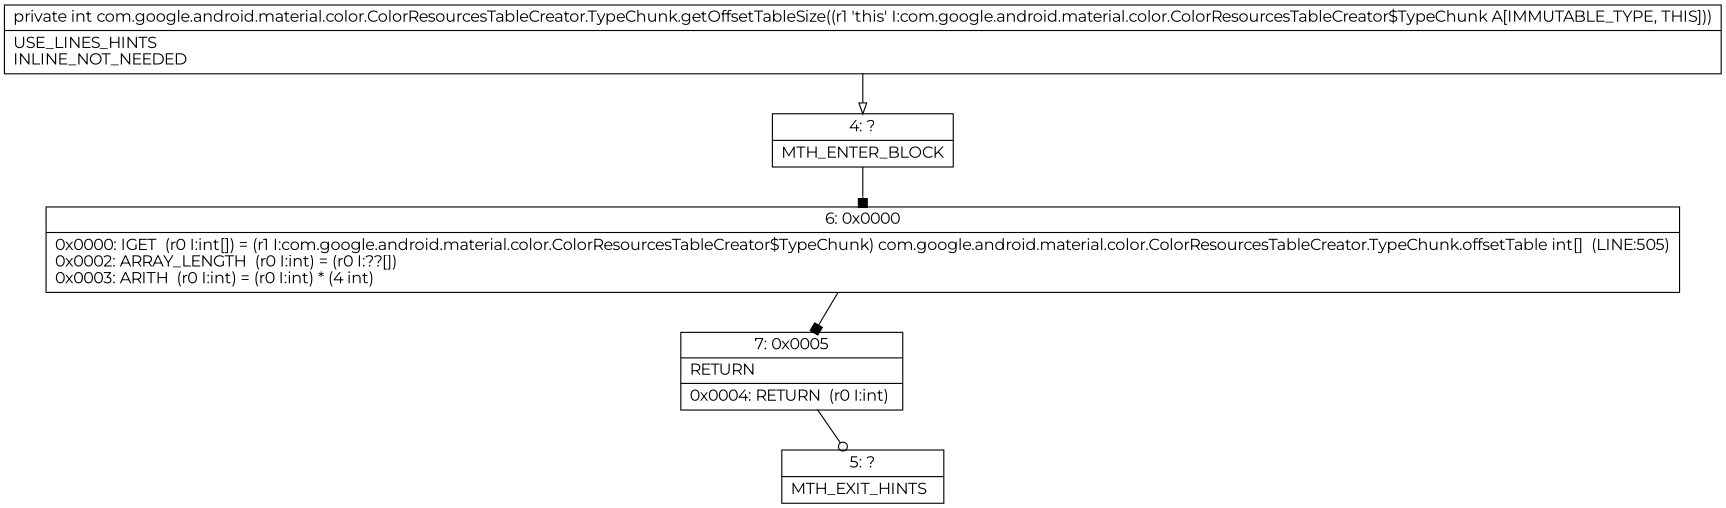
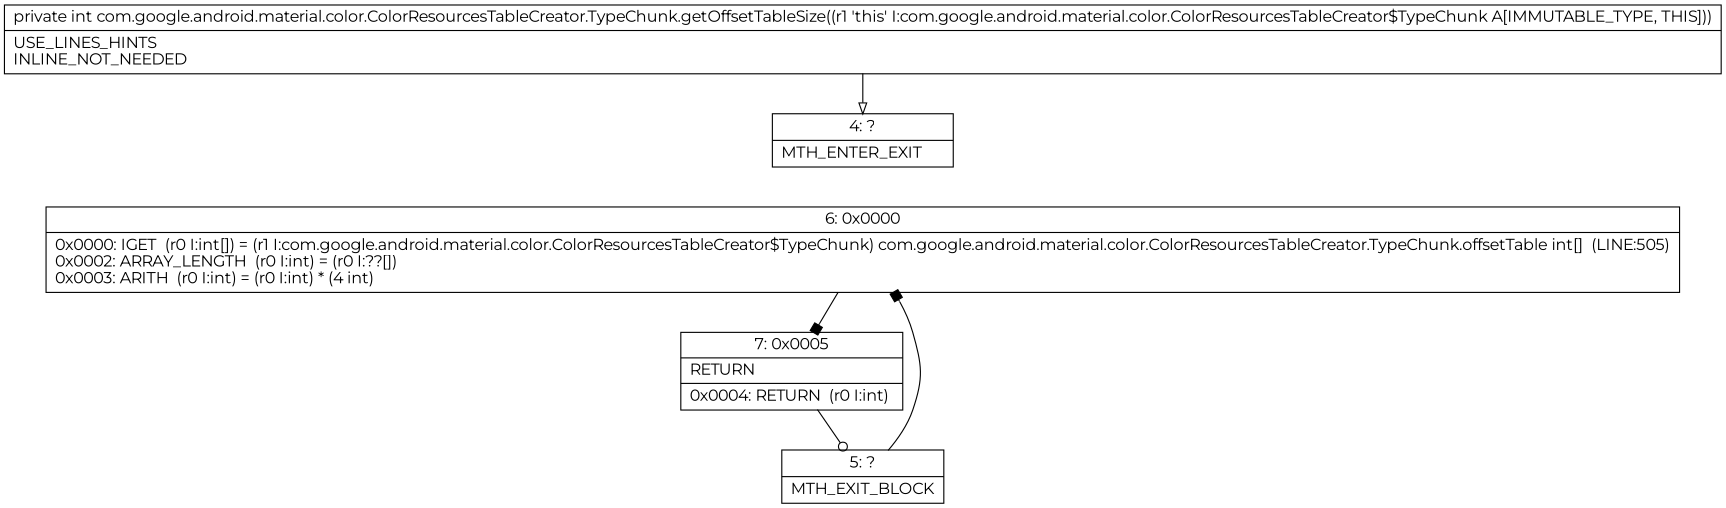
(863, 153) -> (852, 153)
(863, 181) -> (920, 378)
(859, 489) -> (863, 489)
